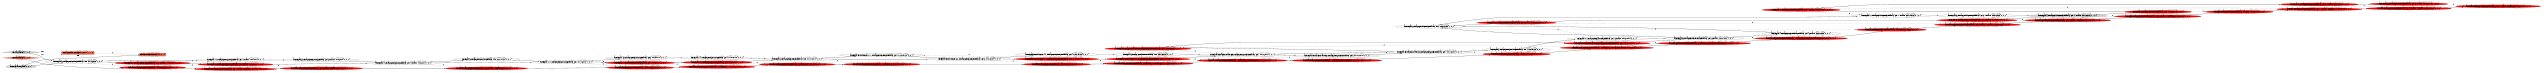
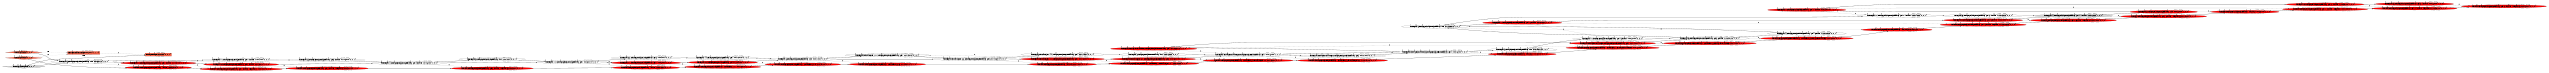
(21, 52) -> (24, 52)
(21, 67) -> (24, 67)
